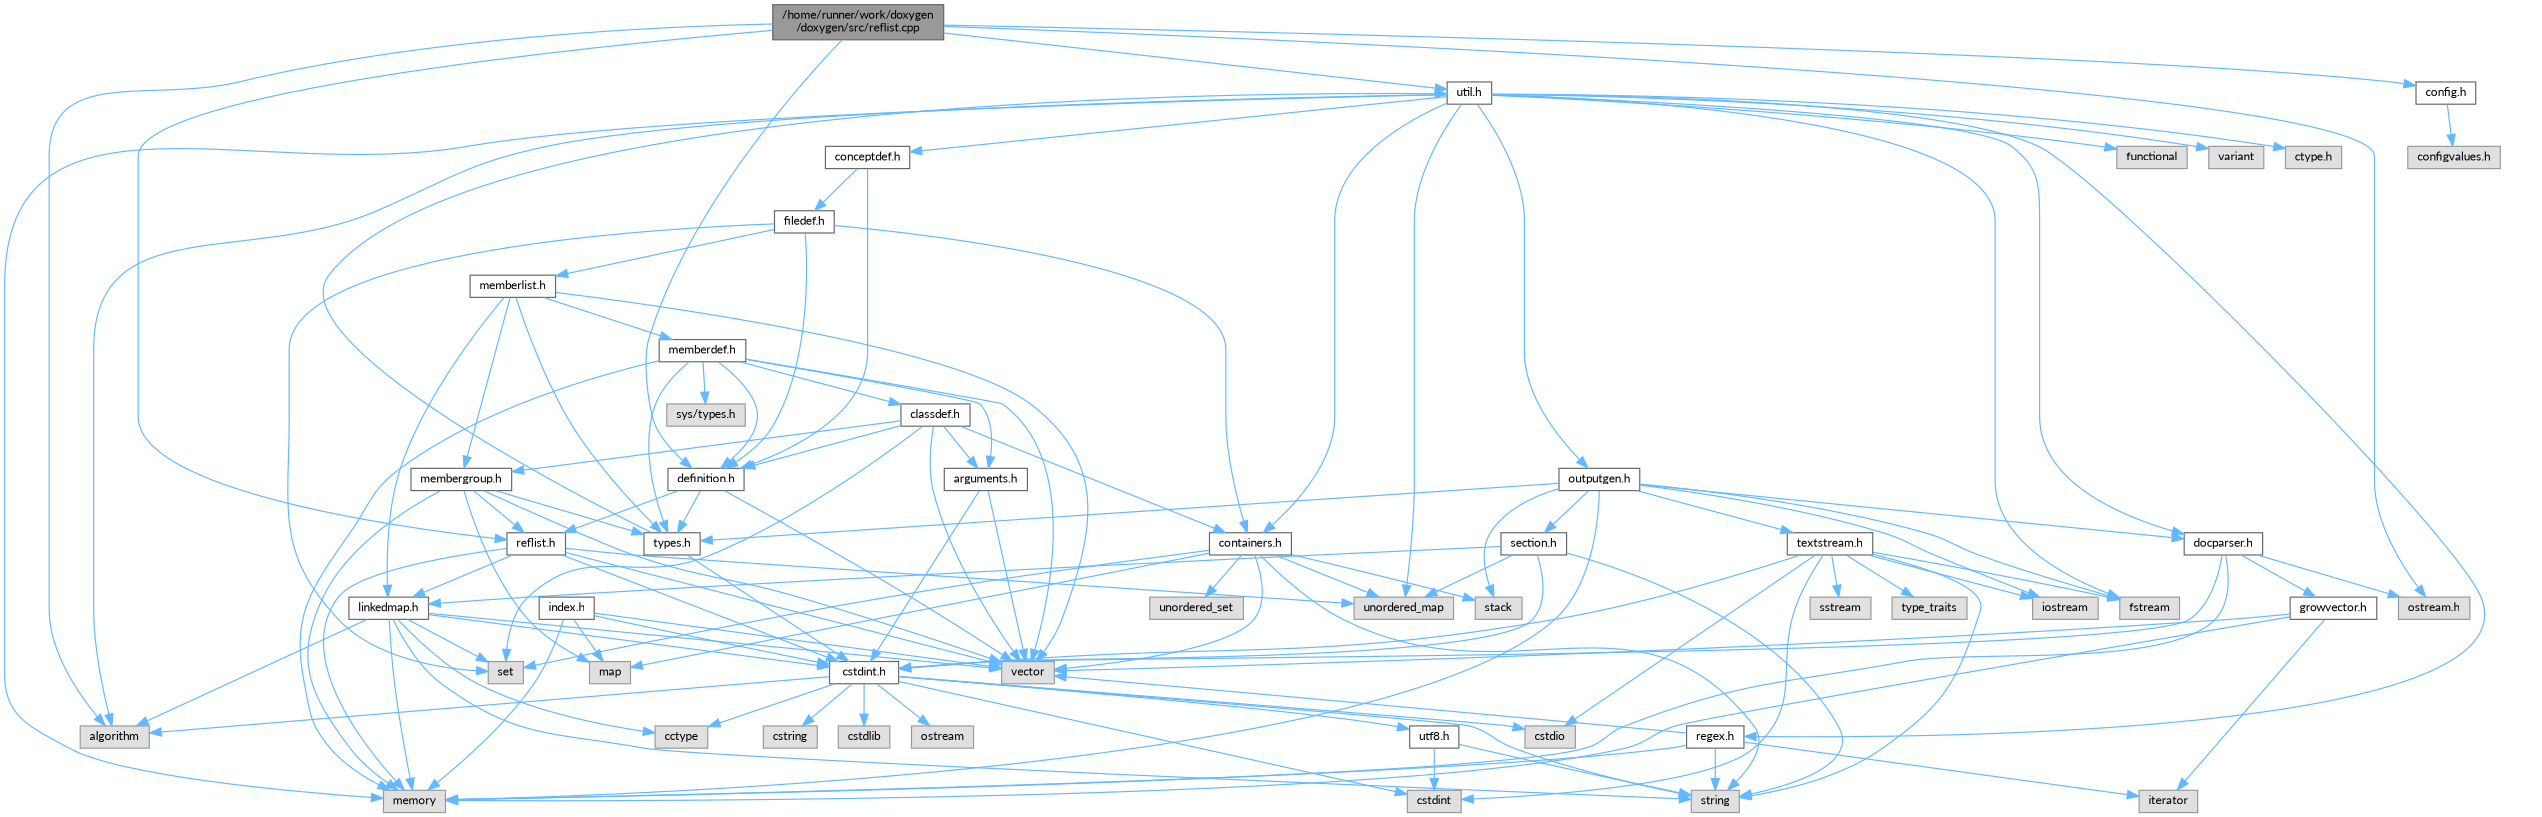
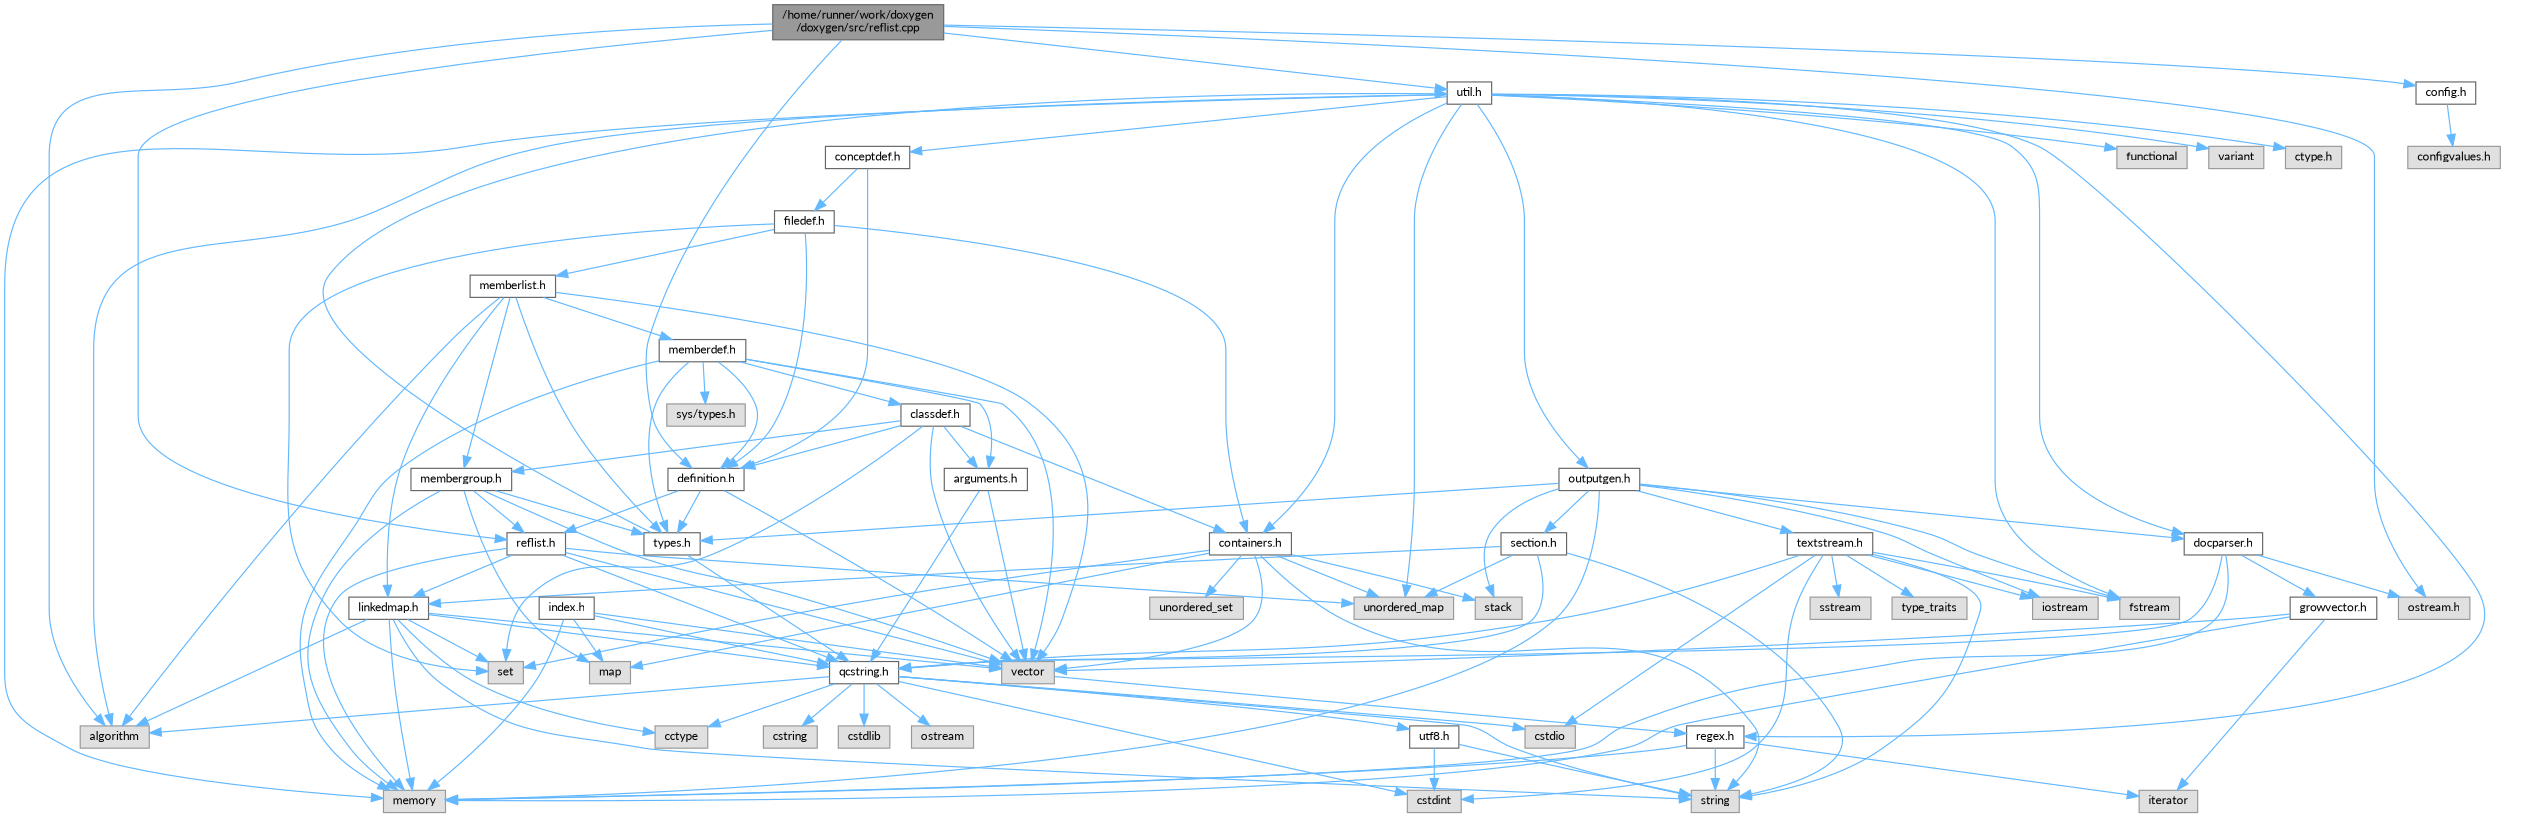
none -> (306, 499)
(864, 673) -> (864, 673)
(1392, 706) -> (1380, 706)
